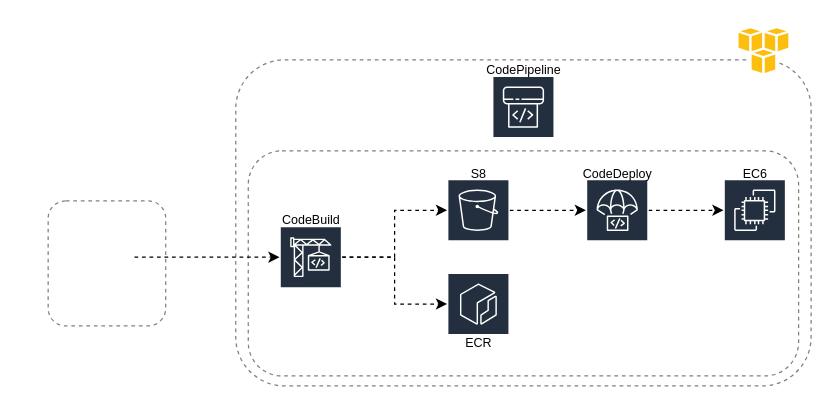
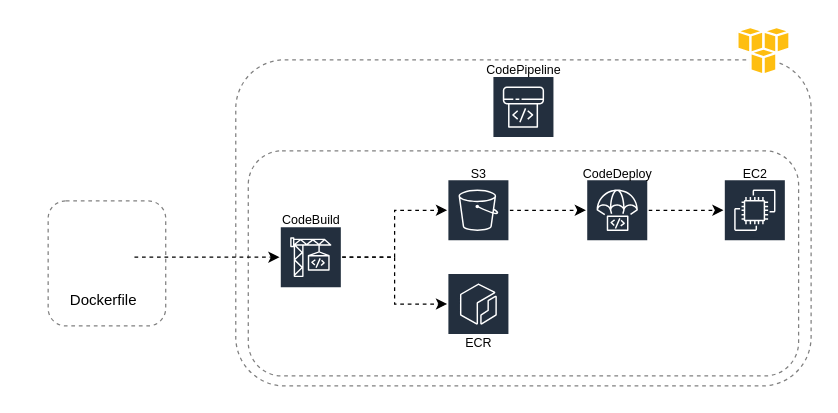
(479, 173) -> (479, 173)
(755, 173) -> (755, 173)
none -> (103, 301)
